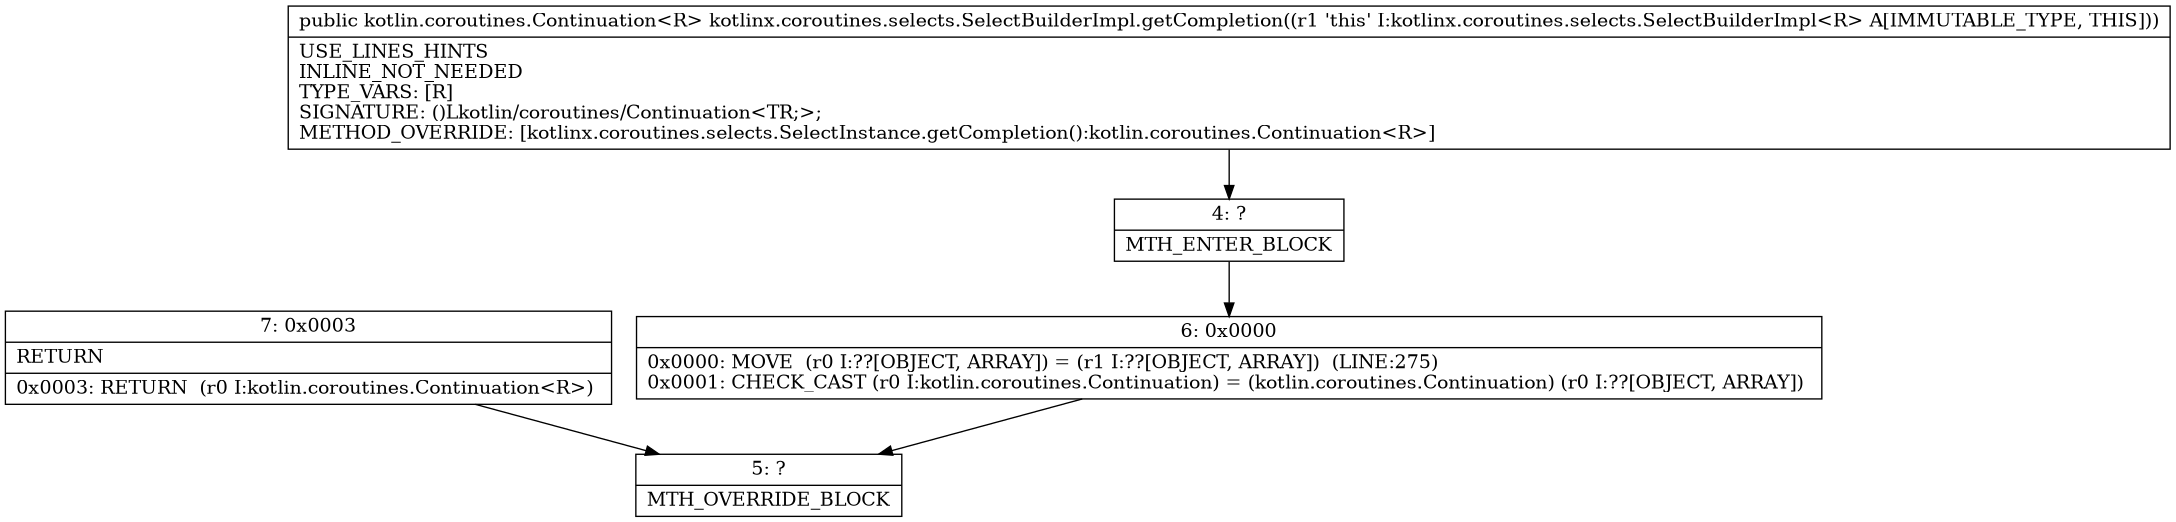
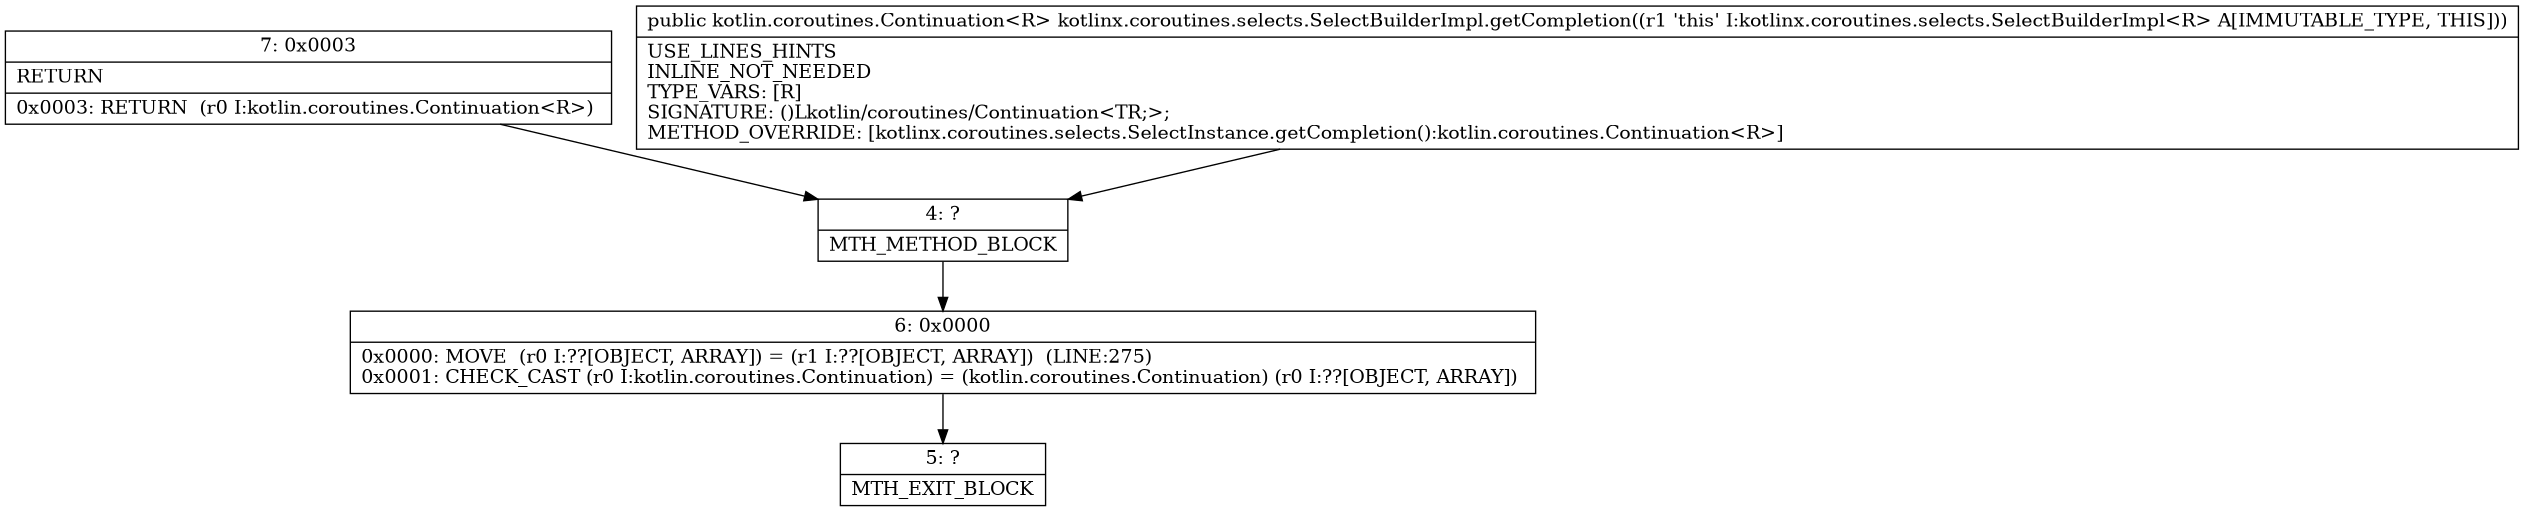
(1229, 245) -> (943, 245)
(561, 428) -> (652, 160)
(769, 500) -> (943, 489)
